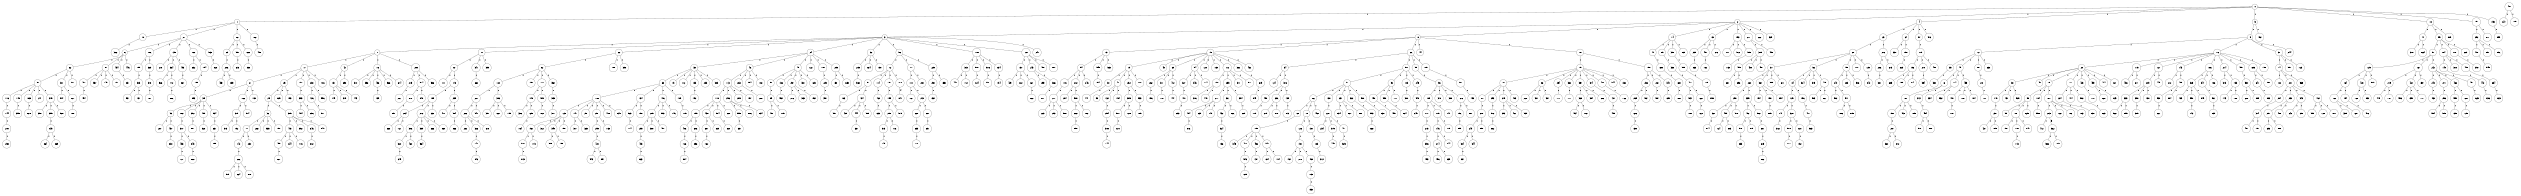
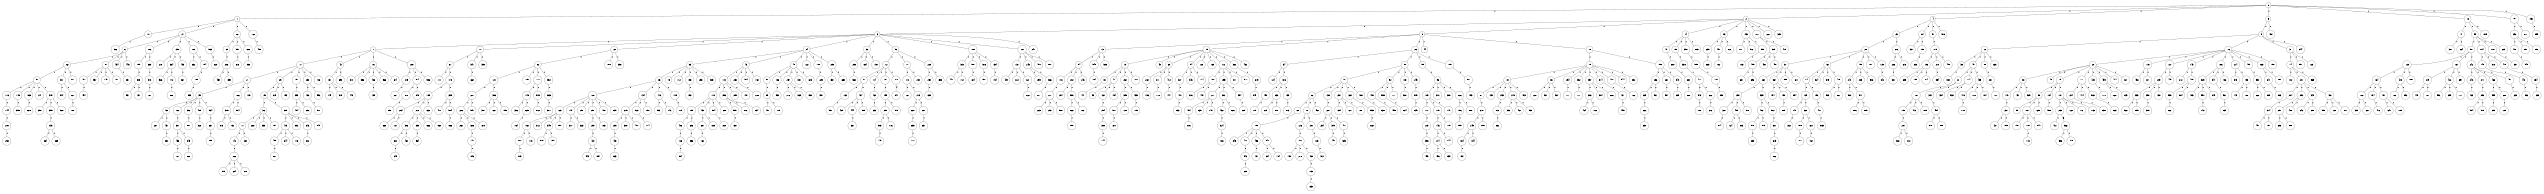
none -> (2380, 88)
none -> (1491, 95)
(657, 106) -> (634, 103)
